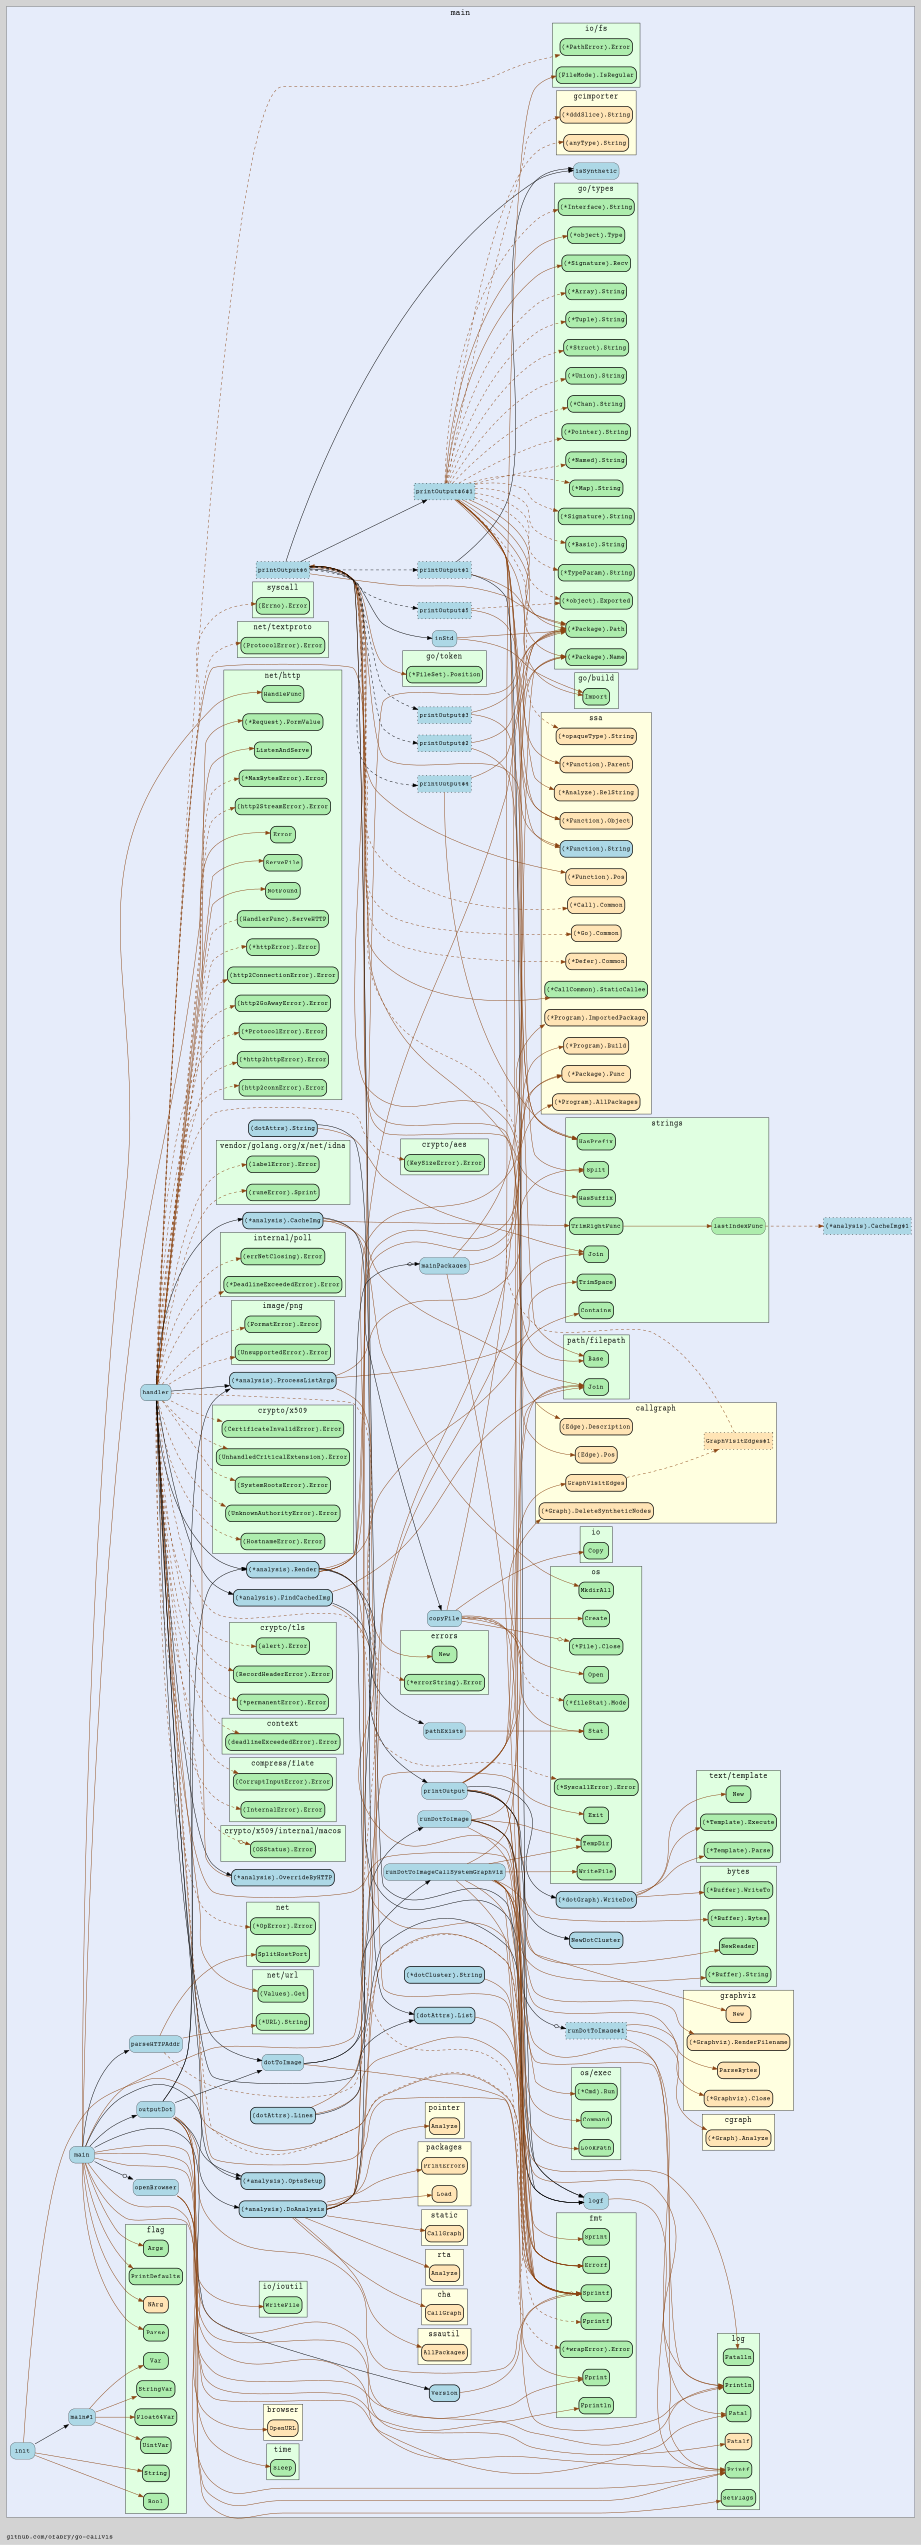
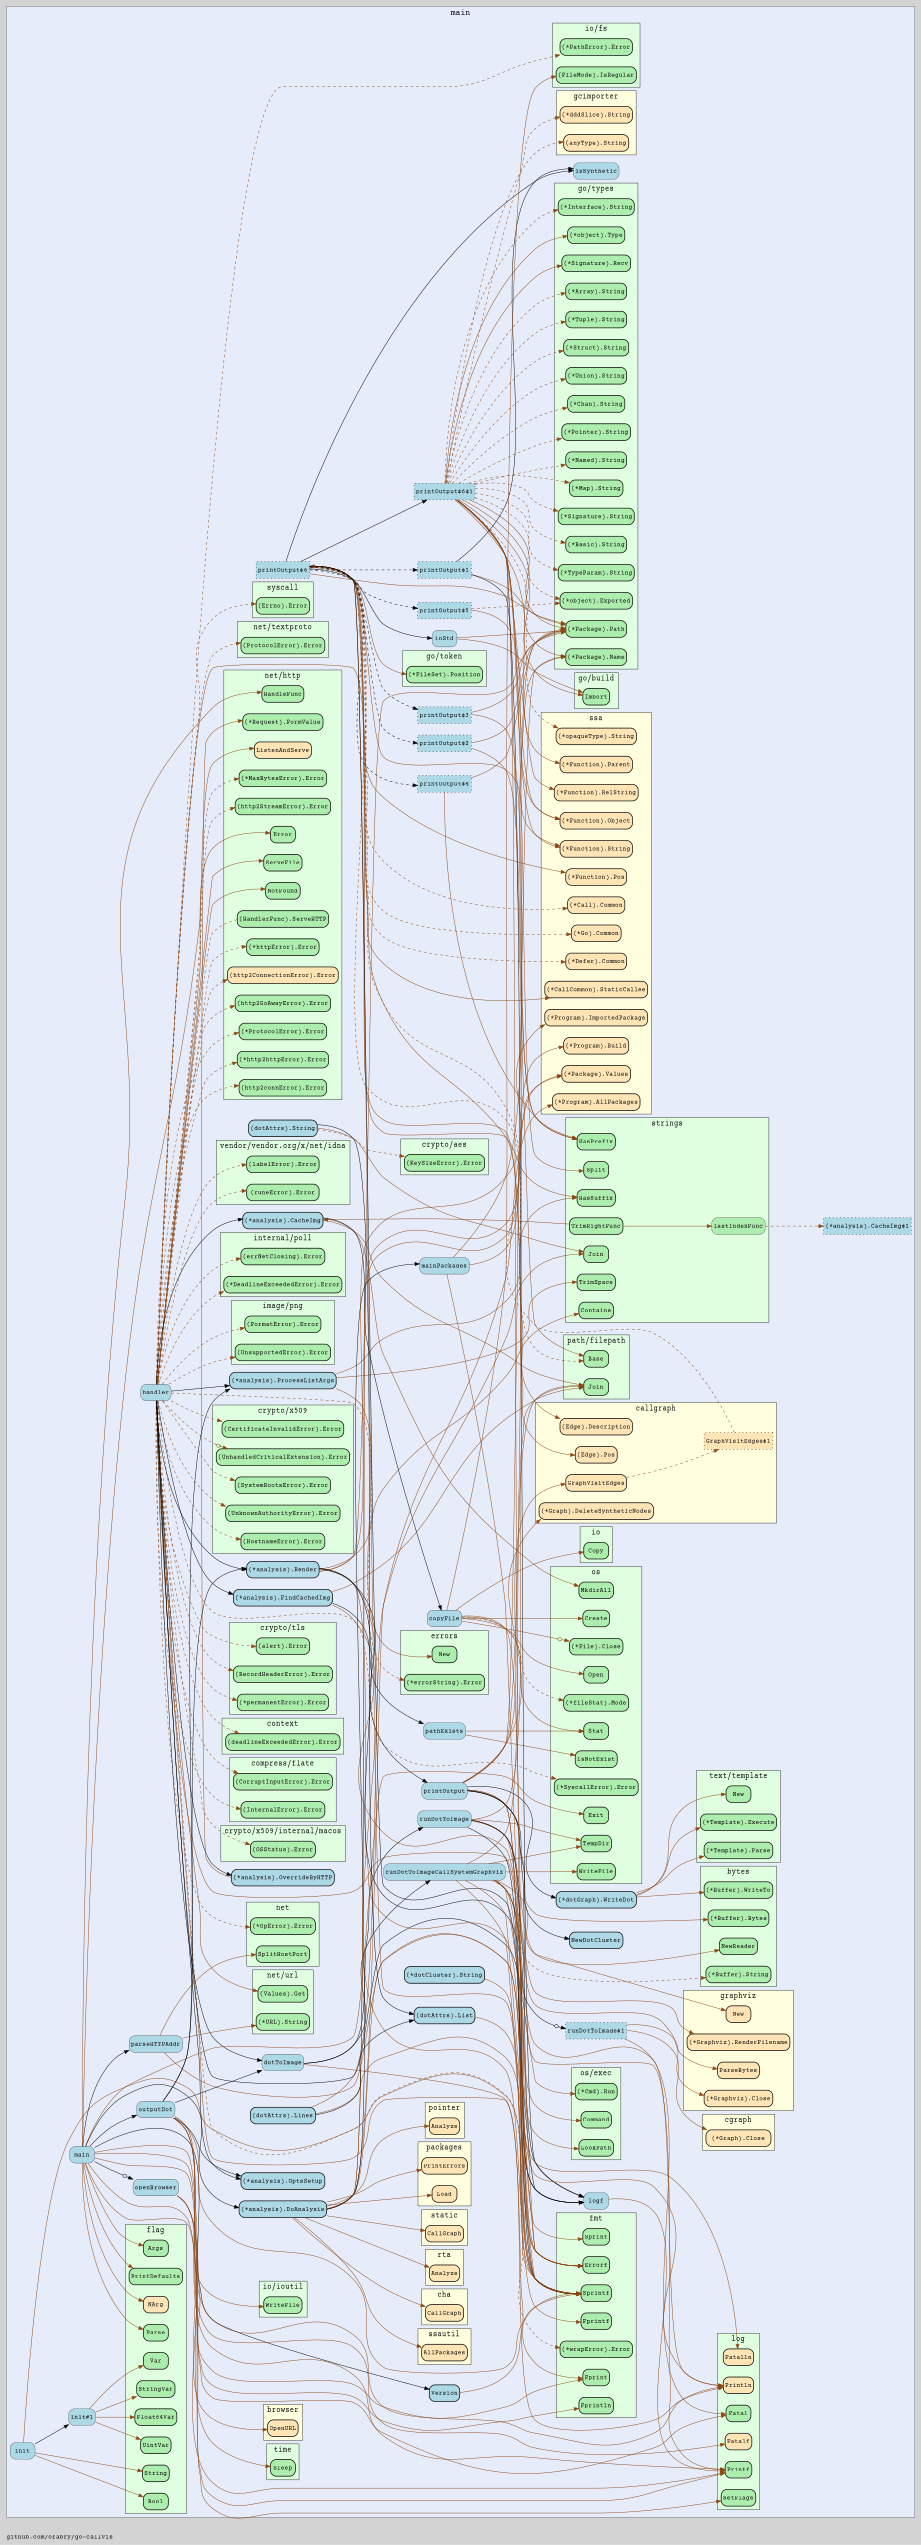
(283, 750) -> (283, 750)
(596, 793) -> (596, 793)
(596, 849) -> (596, 849)
(283, 975) -> (283, 975)
(596, 990) -> (596, 990)
(356, 1026) -> (356, 1026)
(596, 1074) -> (596, 1074)
(391, 1106) -> none
(194, 1143) -> (372, 1151)
(283, 1146) -> (283, 1146)
(283, 1192) -> (283, 1192)
(444, 1223) -> (449, 1219)
(481, 1295) -> (484, 1316)
(190, 1428) -> (190, 1428)
(186, 1704) -> (186, 1704)
(360, 1728) -> (360, 1728)
none -> (596, 1759)
(566, 1978) -> (566, 1978)
(378, 2016) -> (378, 2016)
(520, 2066) -> (520, 2066)
(356, 2081) -> (356, 2081)
(738, 2138) -> (738, 2138)
(521, 2160) -> (521, 2160)
(738, 2357) -> (738, 2357)
(738, 2385) -> (738, 2385)
(82, 2417) -> (82, 2417)
